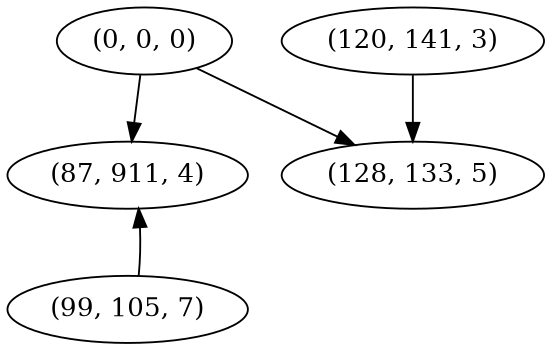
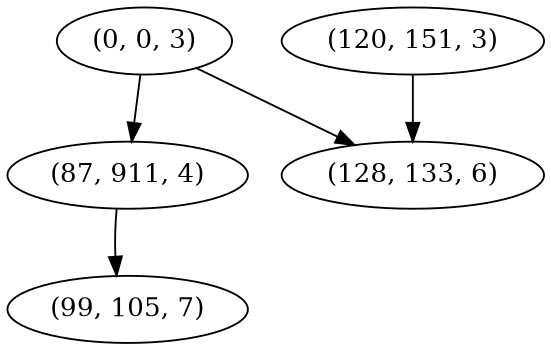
(144, 41) -> (144, 41)
(413, 41) -> (413, 41)
(413, 175) -> (413, 175)
(140, 251) -> (115, 233)
